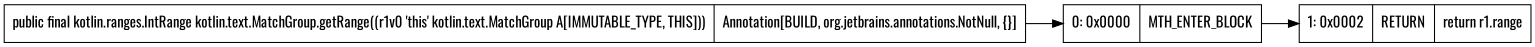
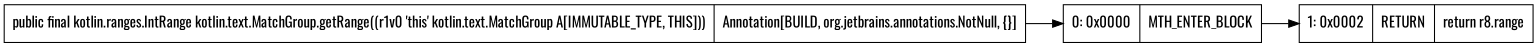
(1483, 23) -> (1484, 23)
